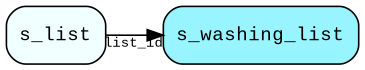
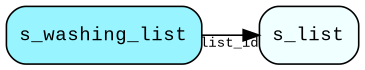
(126, 35) -> (222, 35)
